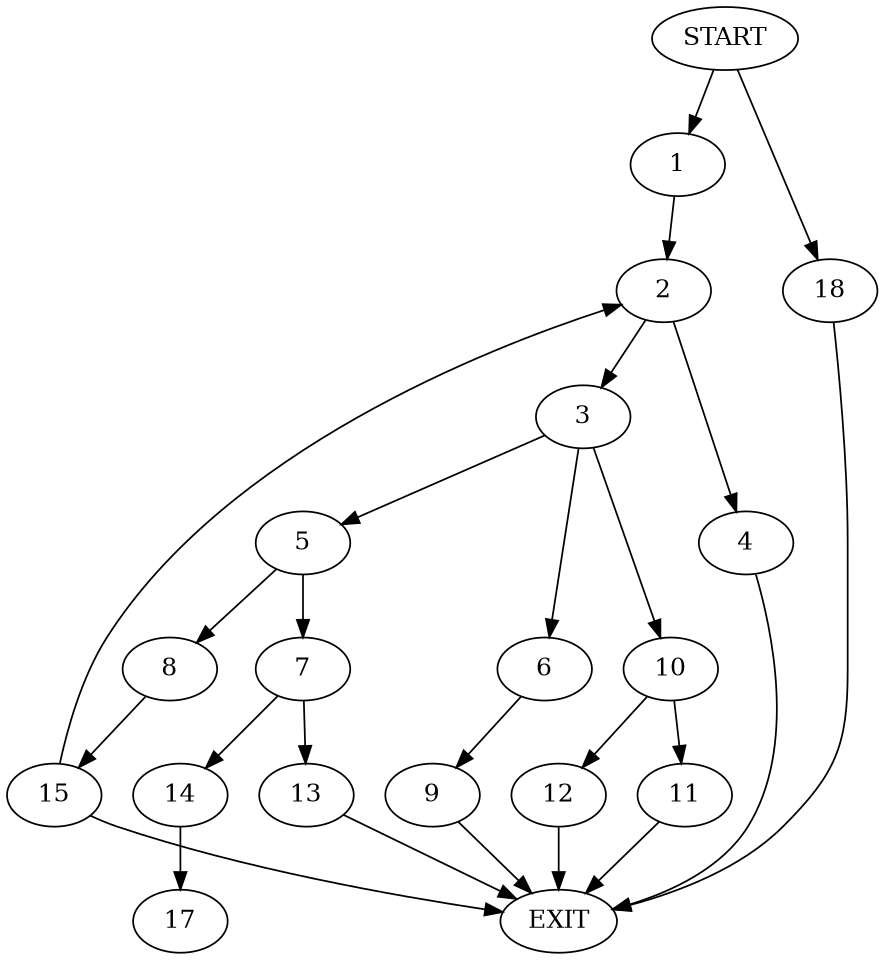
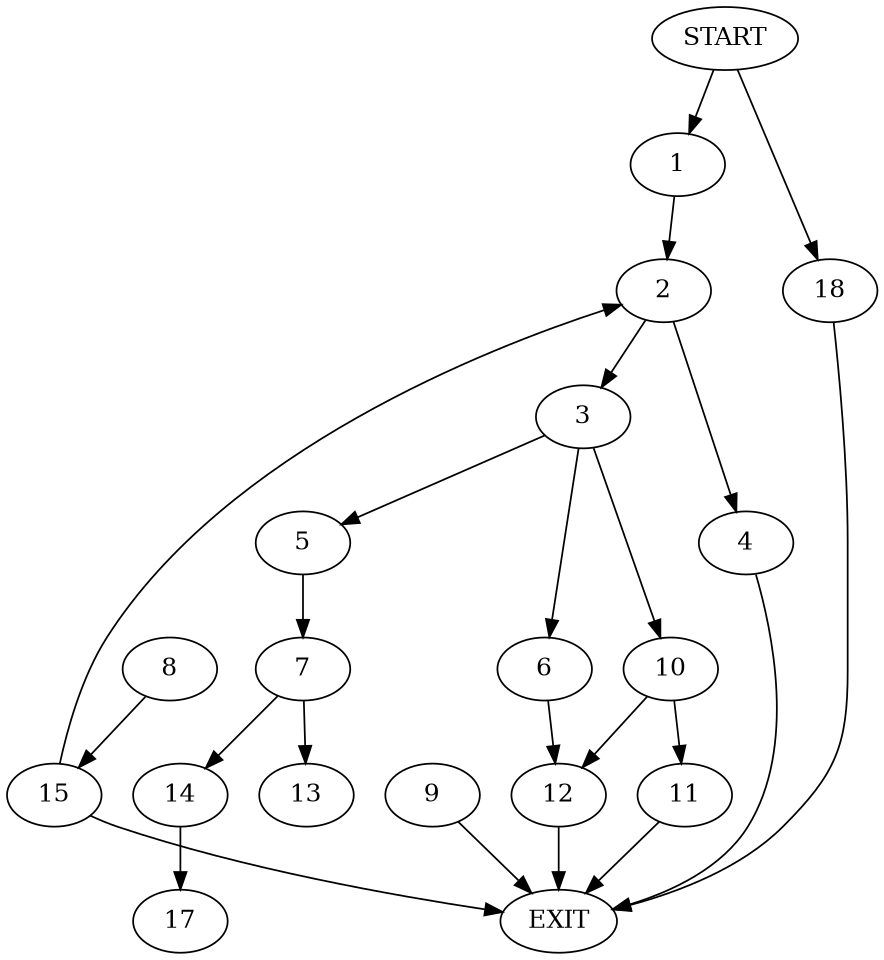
(243, 600) -> none
(495, 726) -> (551, 723)
(422, 853) -> none
